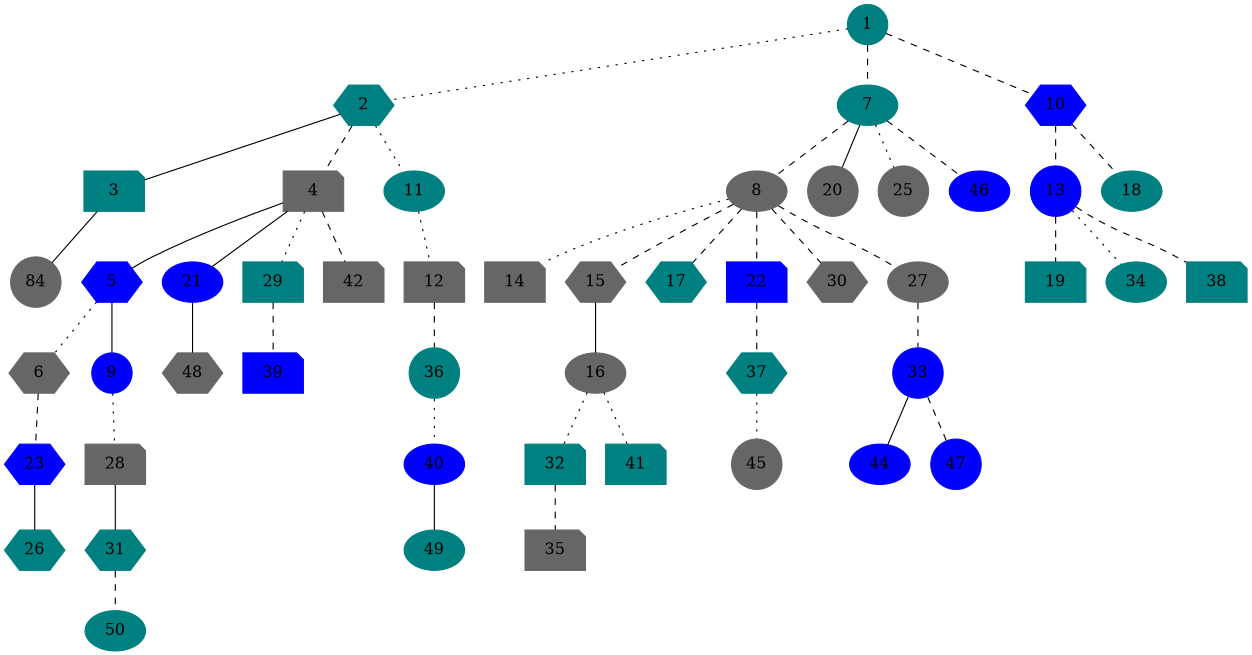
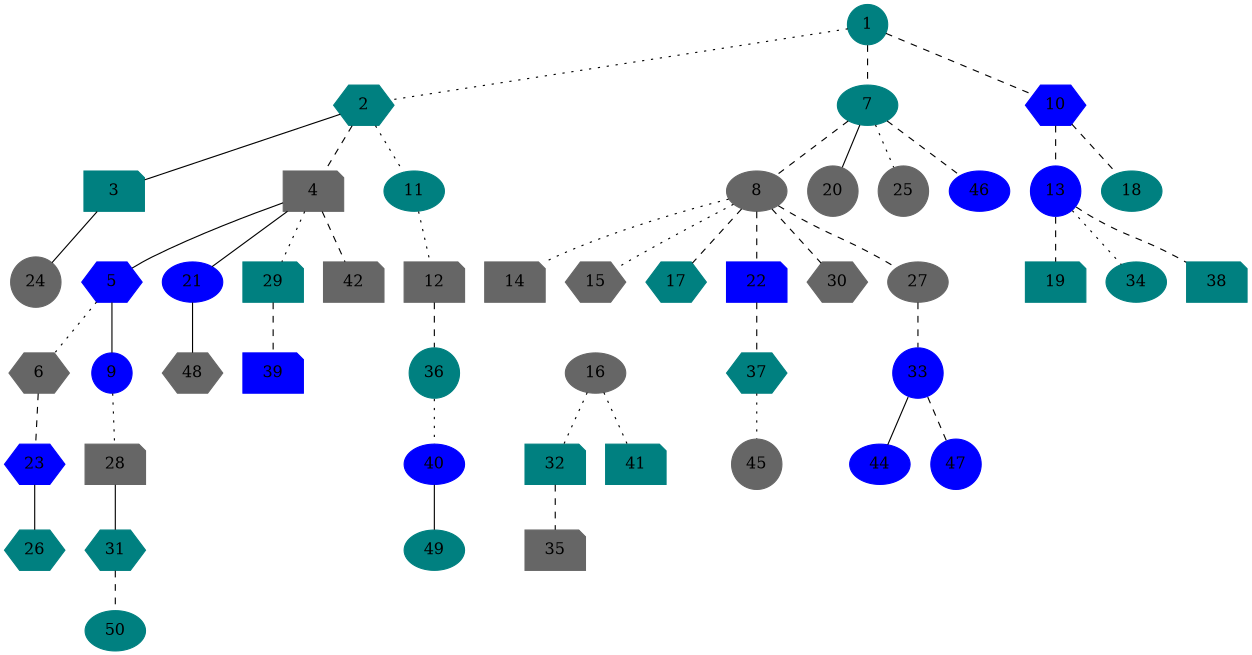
(674, 236) -> (674, 236)
(36, 282) -> (36, 282)
(596, 328) -> none
